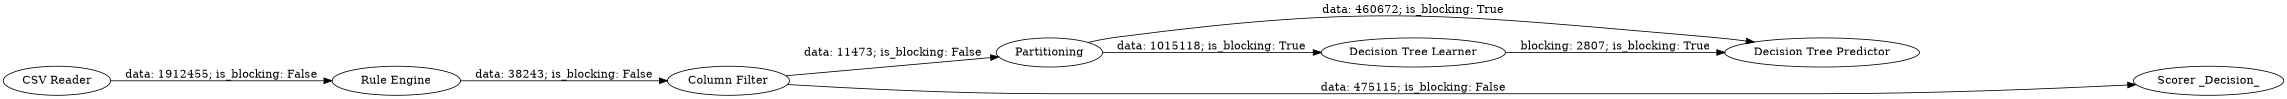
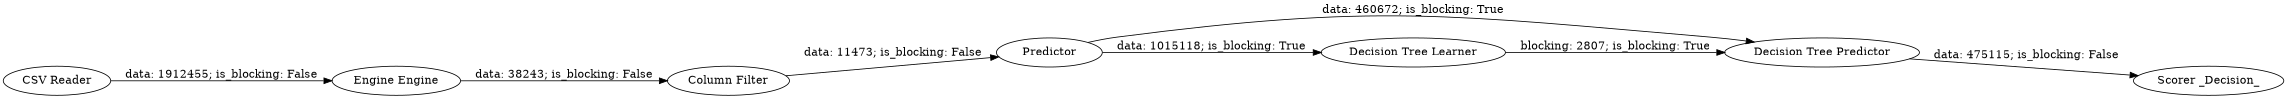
(1049, 52) -> (1049, 52)
(396, 81) -> (396, 81)
(1458, 94) -> (2020, 67)
